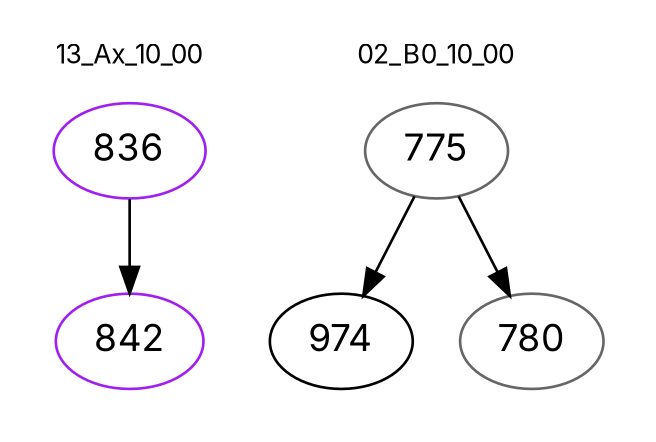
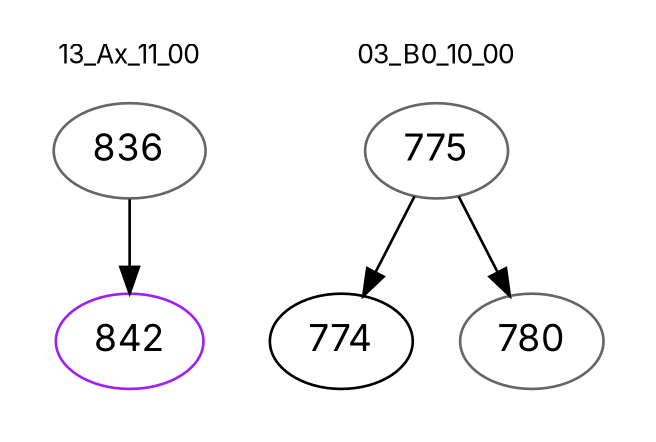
(130, 57) -> (130, 57)
(437, 57) -> (437, 57)
(130, 151) -> (130, 151)
(341, 341) -> (341, 341)
